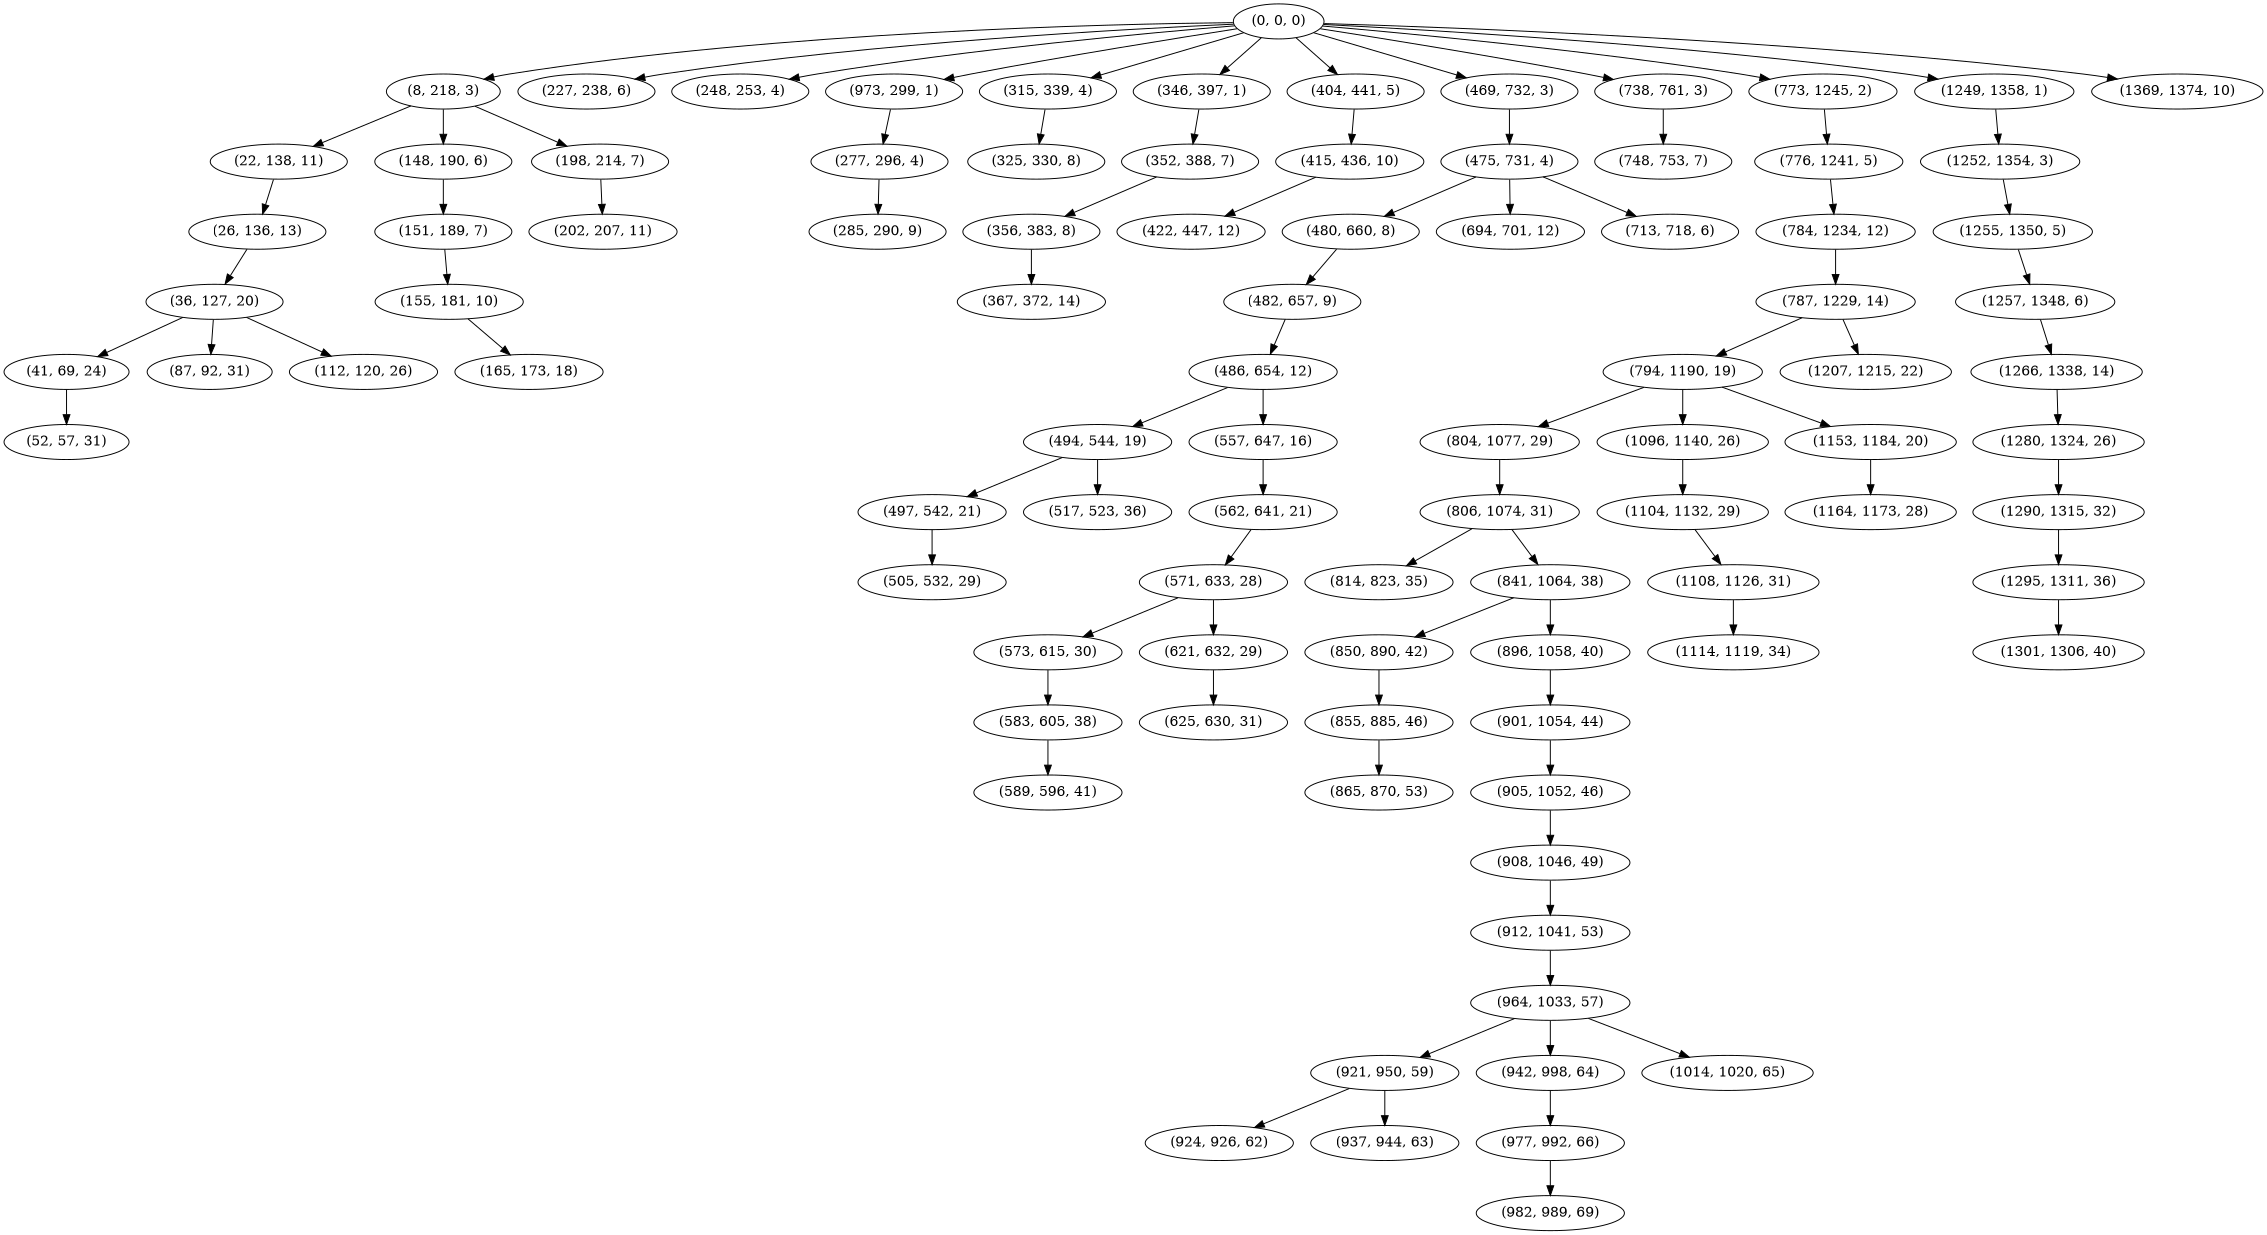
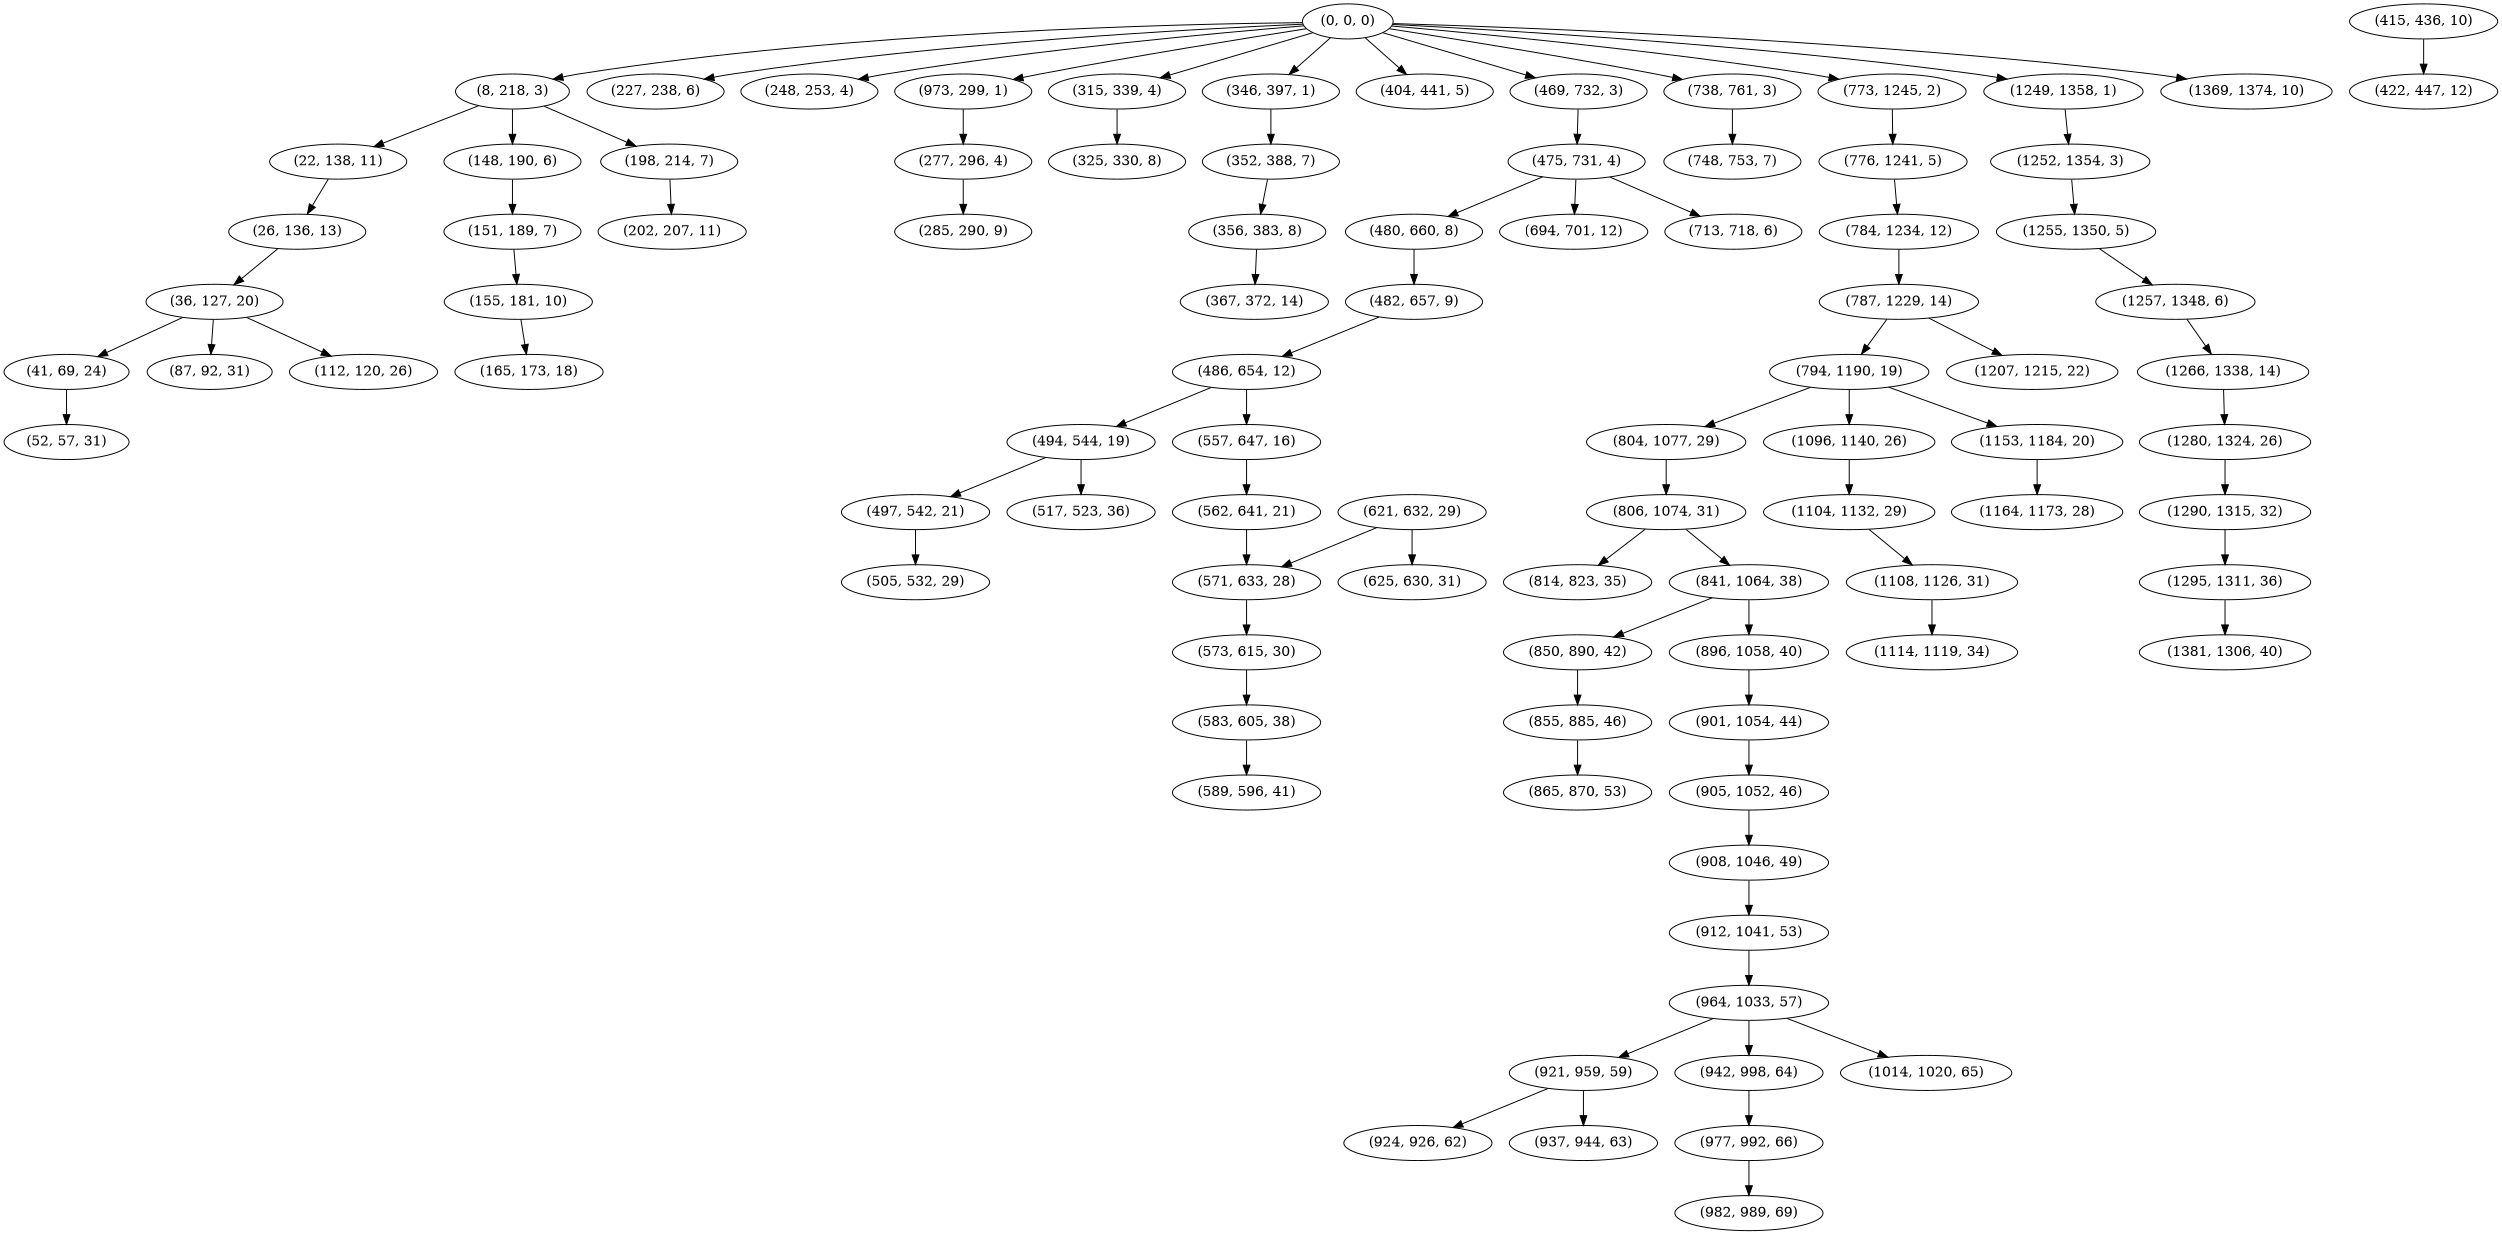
(1353, 122) -> none
(1213, 612) -> (1334, 545)
(2059, 652) -> (2225, 652)
(1385, 1073) -> (1583, 1073)
